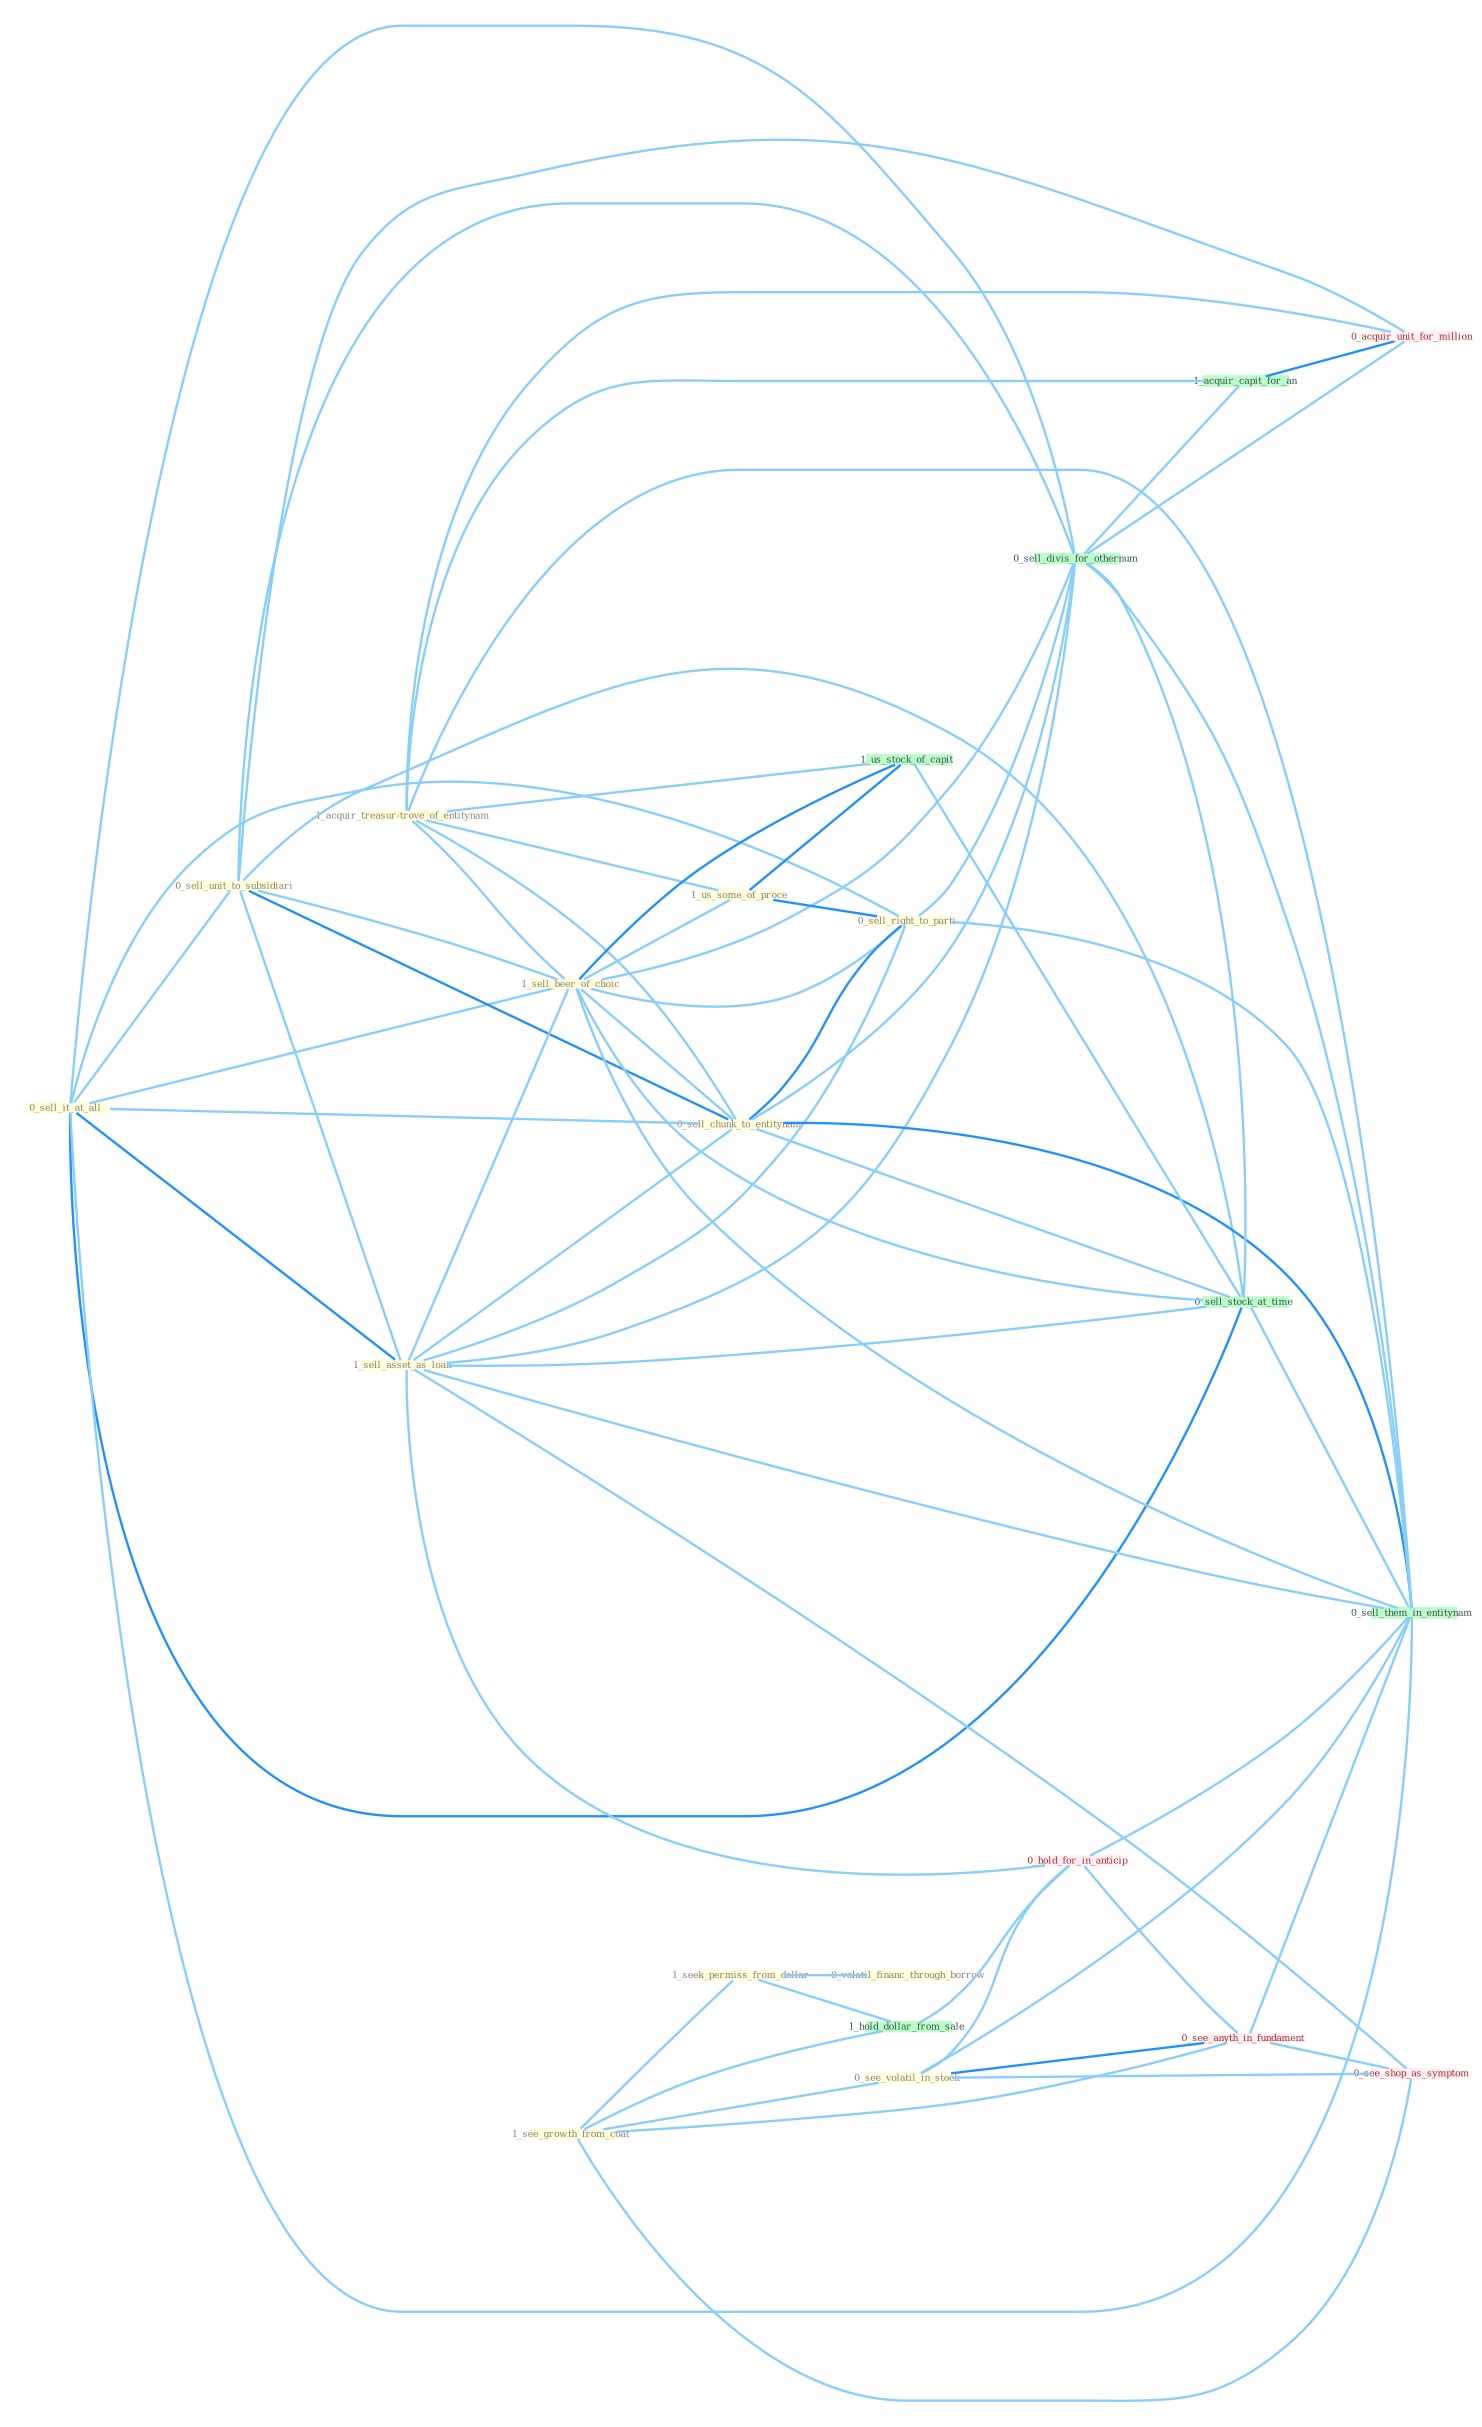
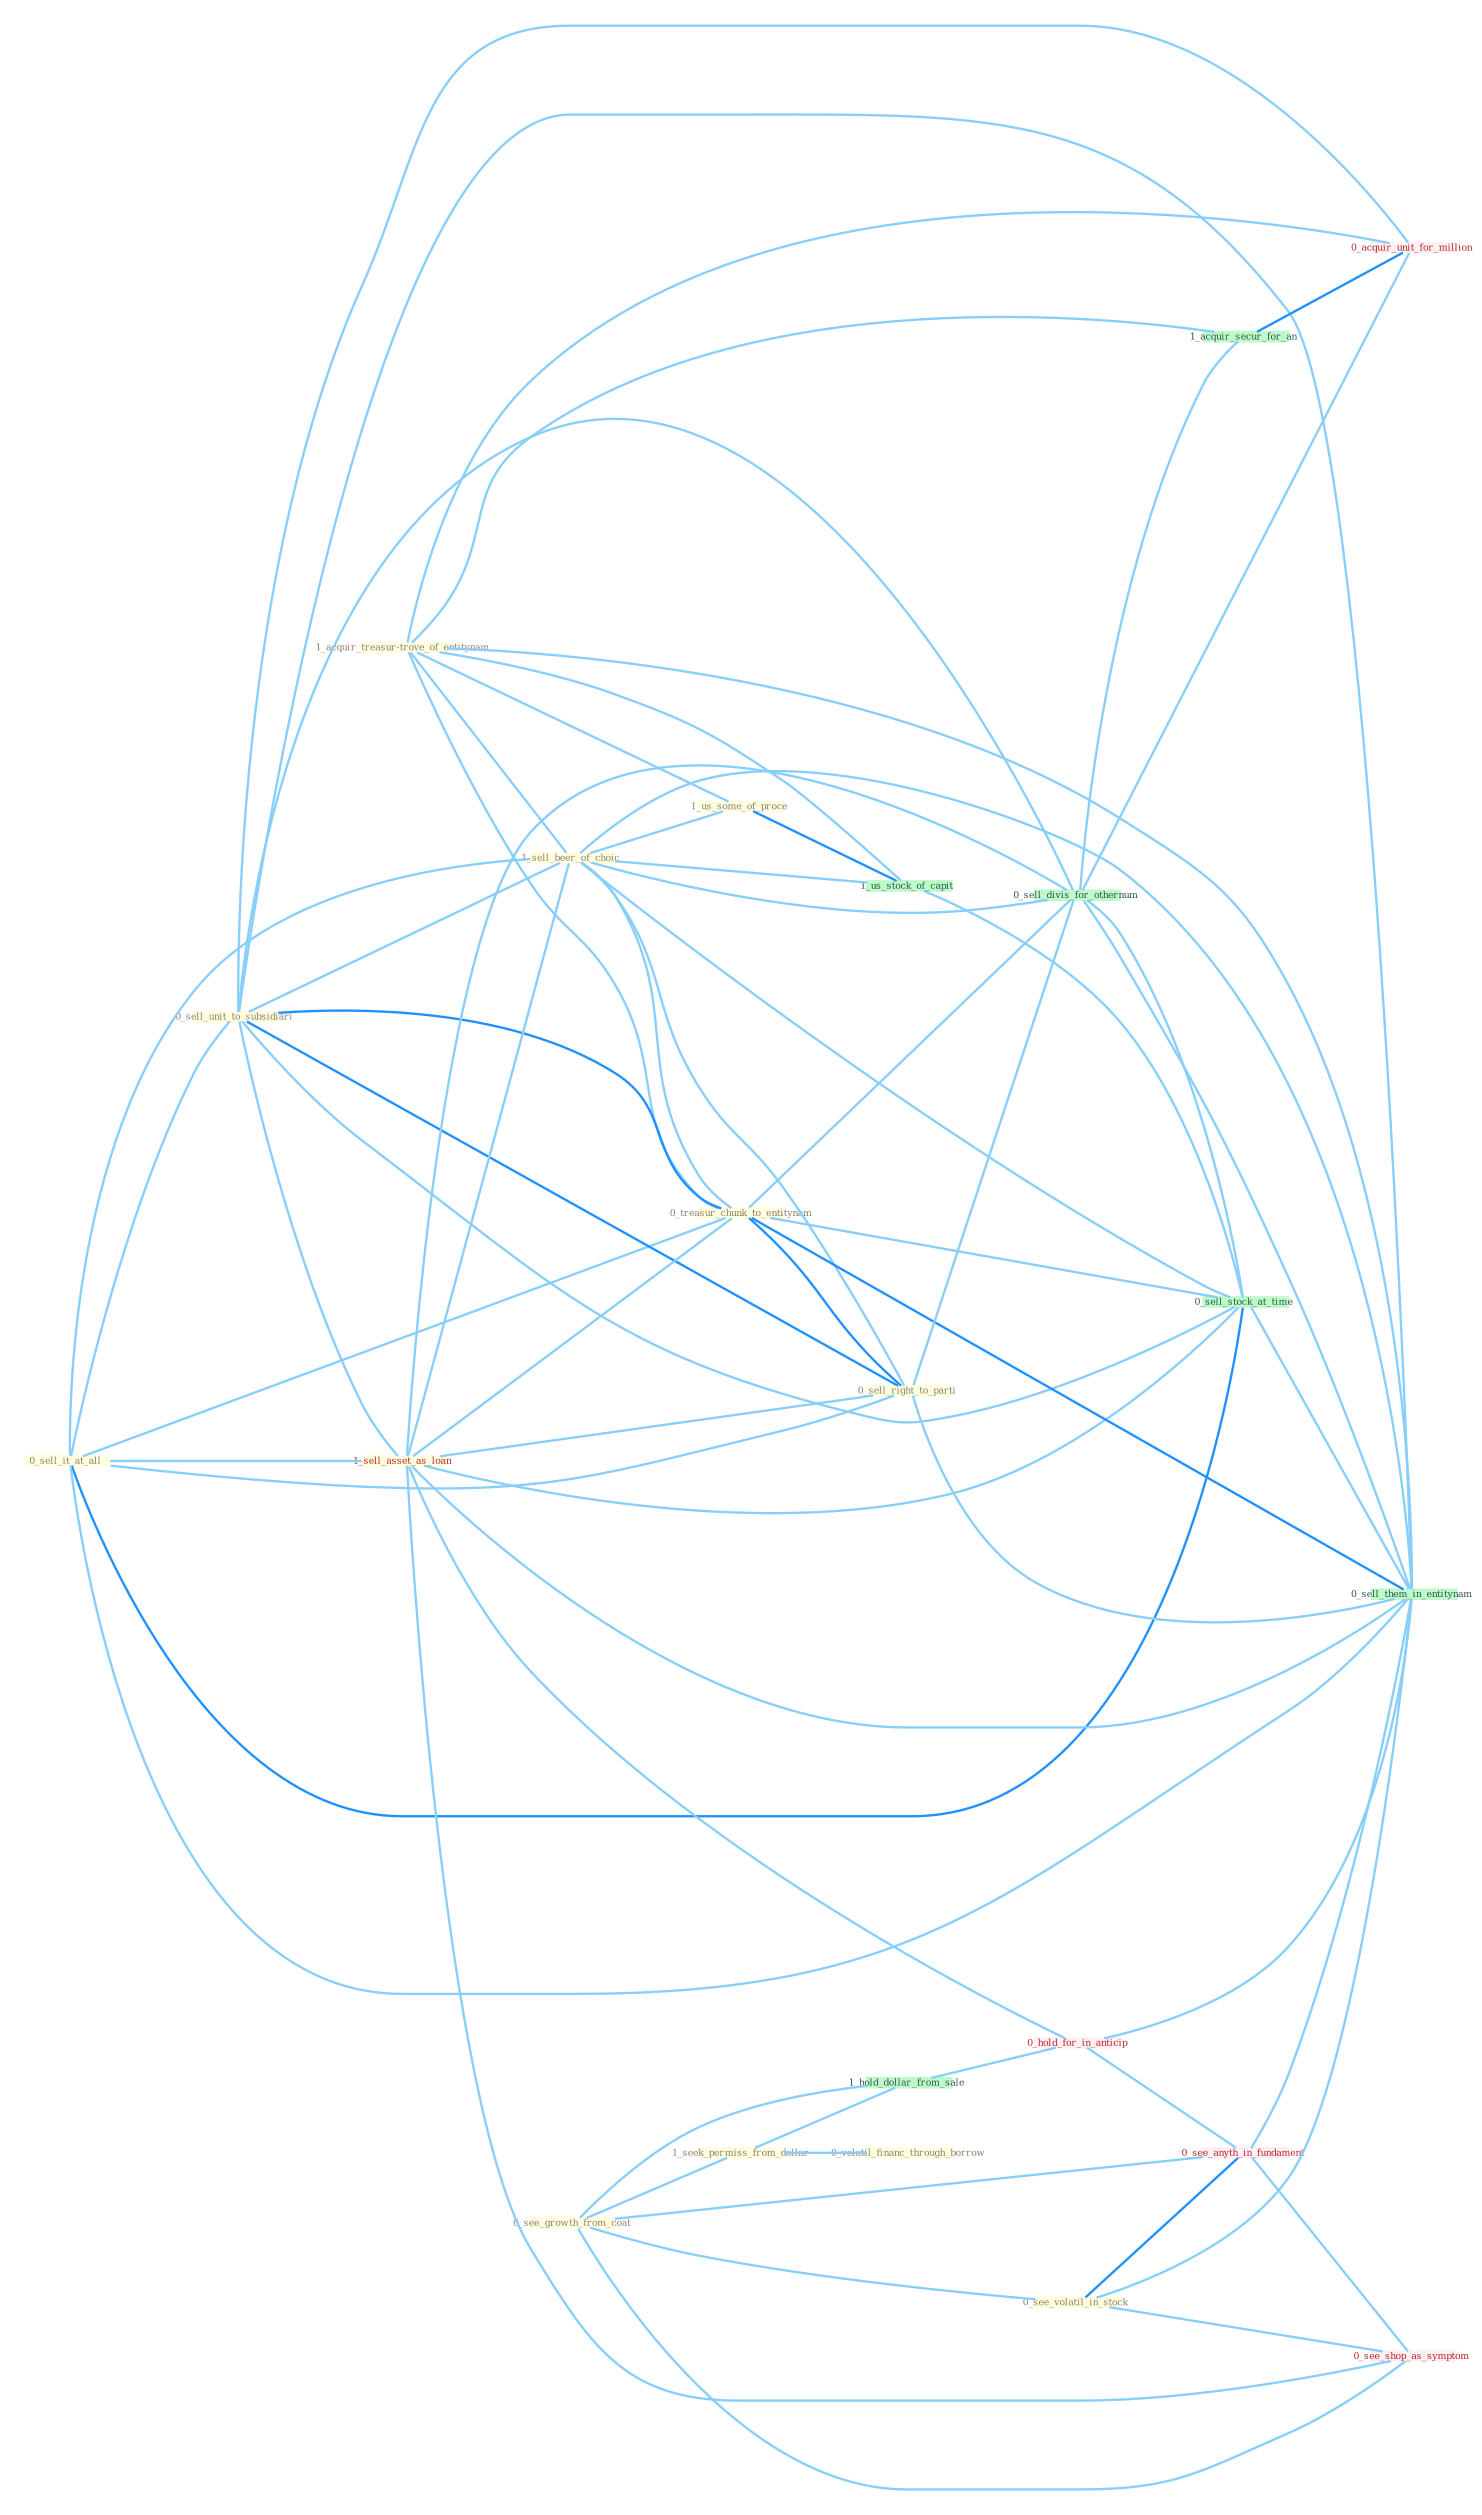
(314, 76) -> none
none -> (1105, 156)
(1246, 381) -> (1246, 337)
(724, 853) -> (741, 872)
(836, 910) -> (572, 1204)
(741, 1124) -> (741, 1213)
(236, 1236) -> (236, 1461)
(404, 1365) -> (404, 1461)
(997, 1972) -> none
(573, 2134) -> (573, 2223)
